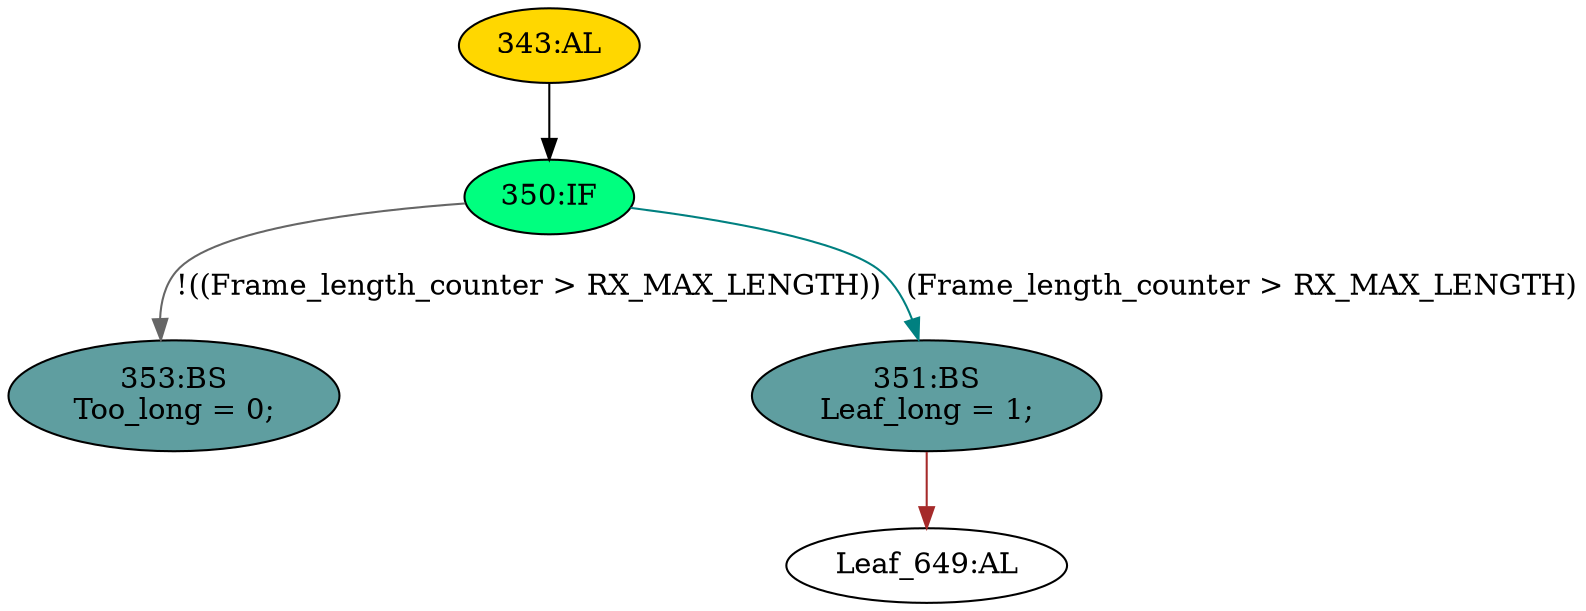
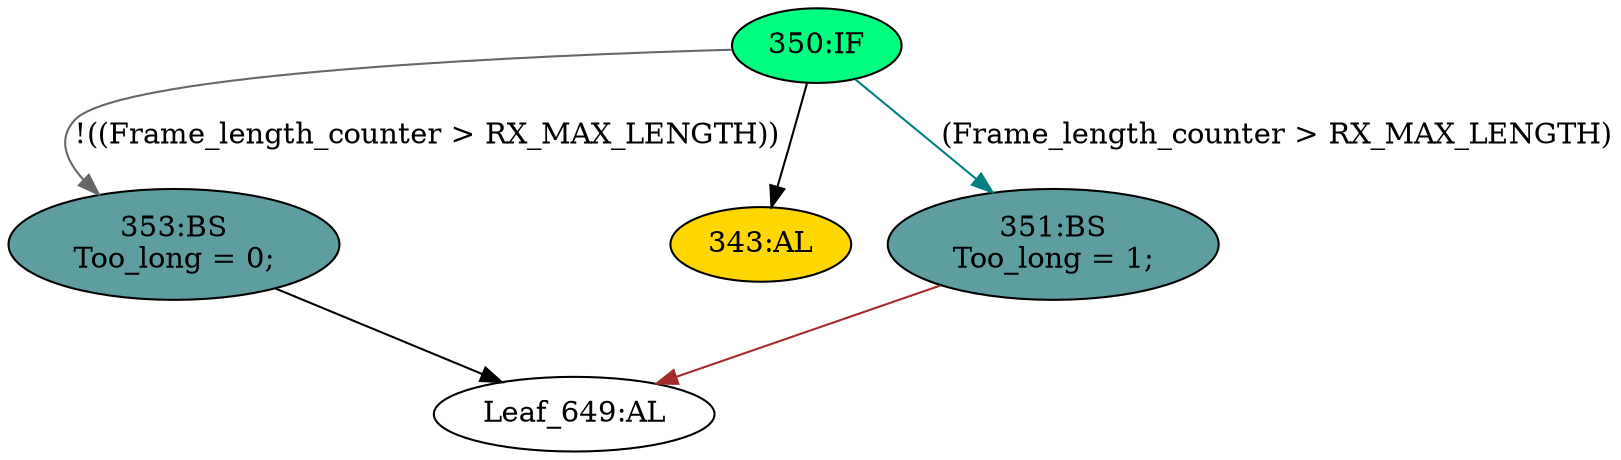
(549, 111) -> (792, 135)
none -> (379, 331)
(927, 396) -> (1053, 244)
